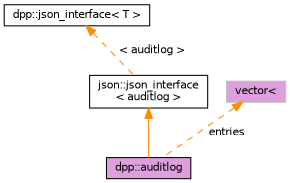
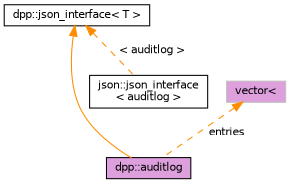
(149, 138) -> (80, 108)
